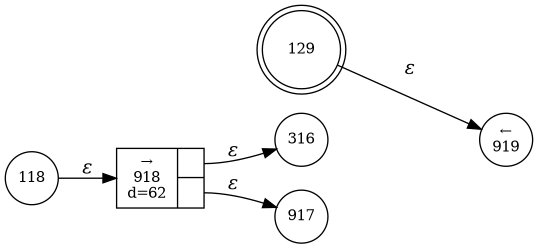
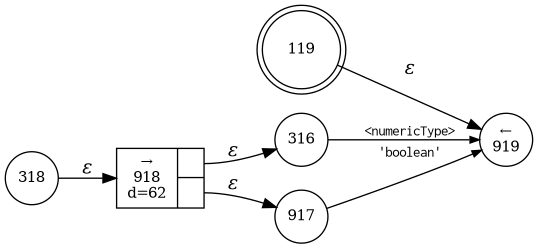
(301, 50) -> (301, 50)
none -> (399, 140)
(32, 178) -> (32, 178)
none -> (400, 182)
